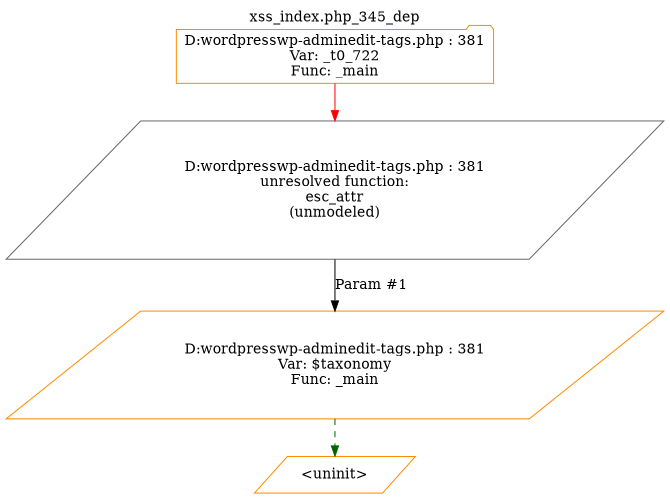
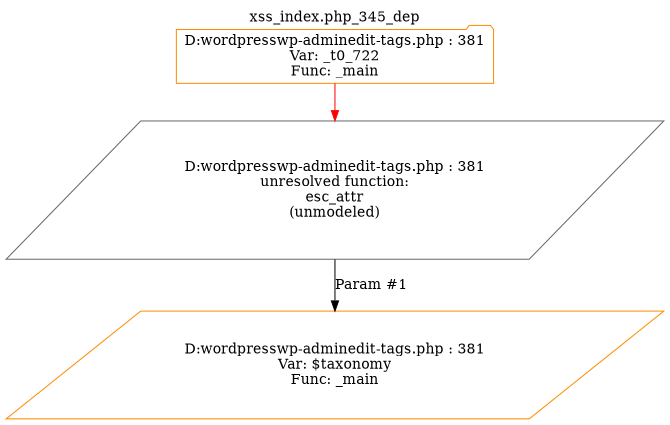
(335, 475) -> none
